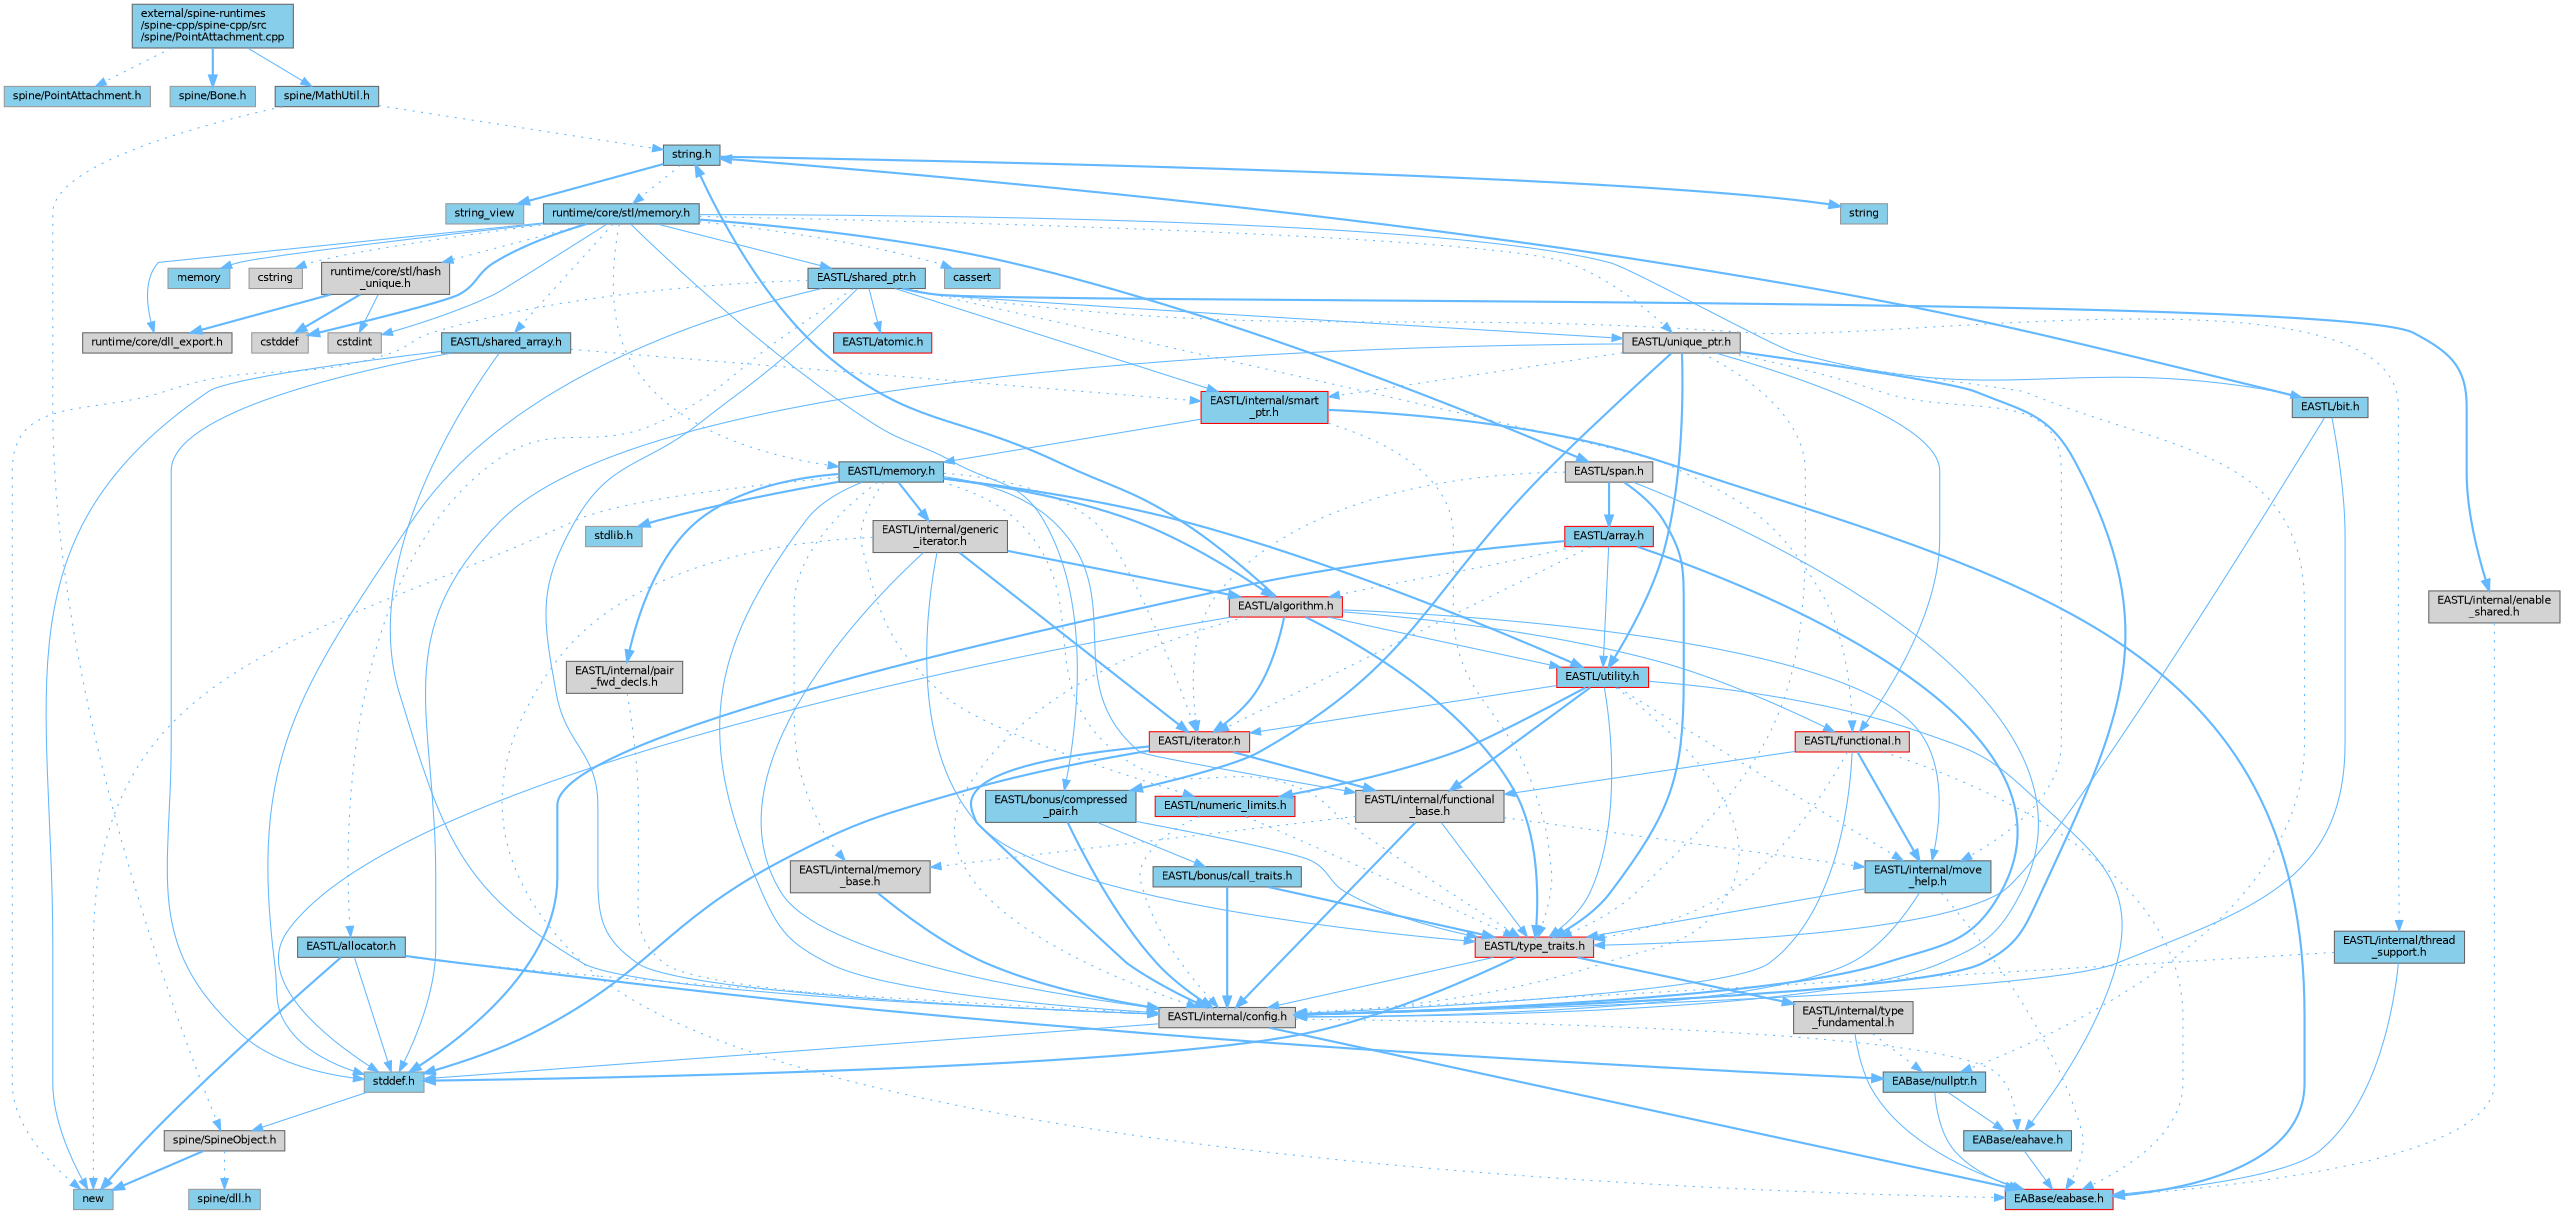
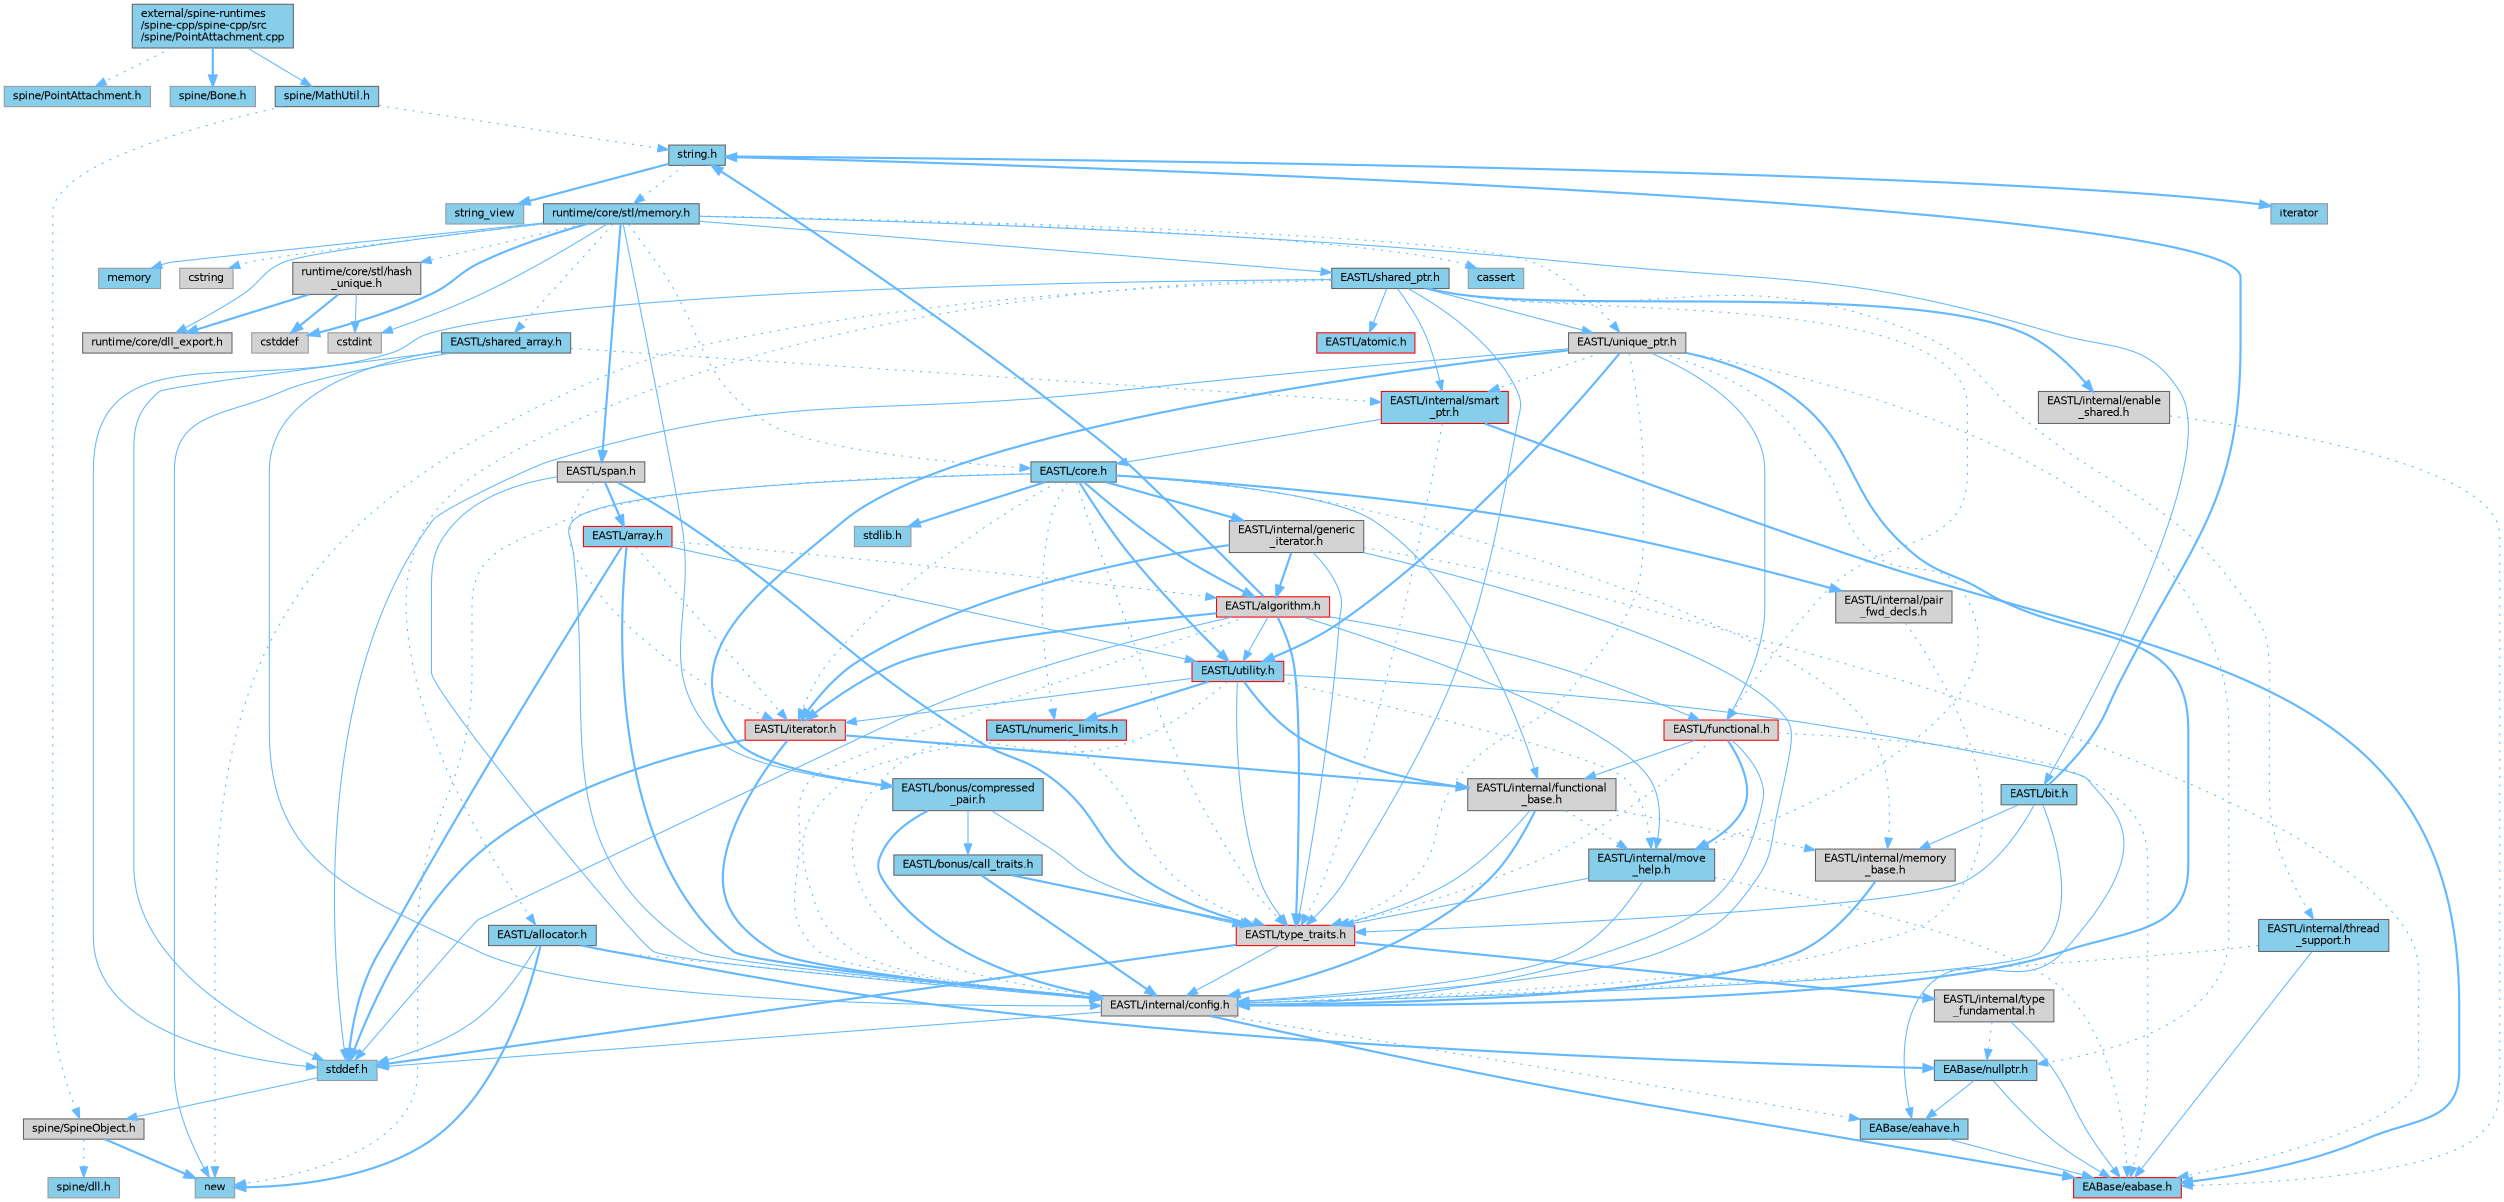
(1864, 214) -> (2299, 214)
(891, 472) -> (1074, 472)
(598, 814) -> (1480, 597)
none -> (1974, 825)
